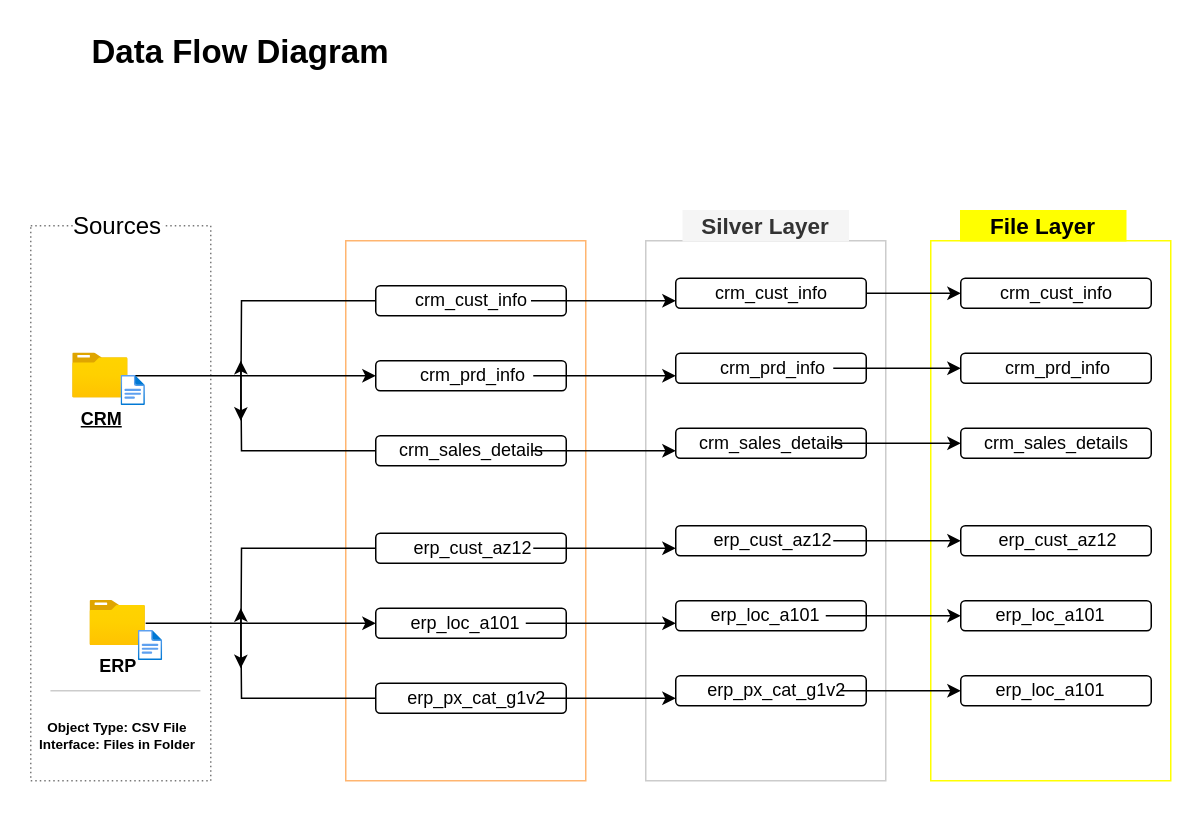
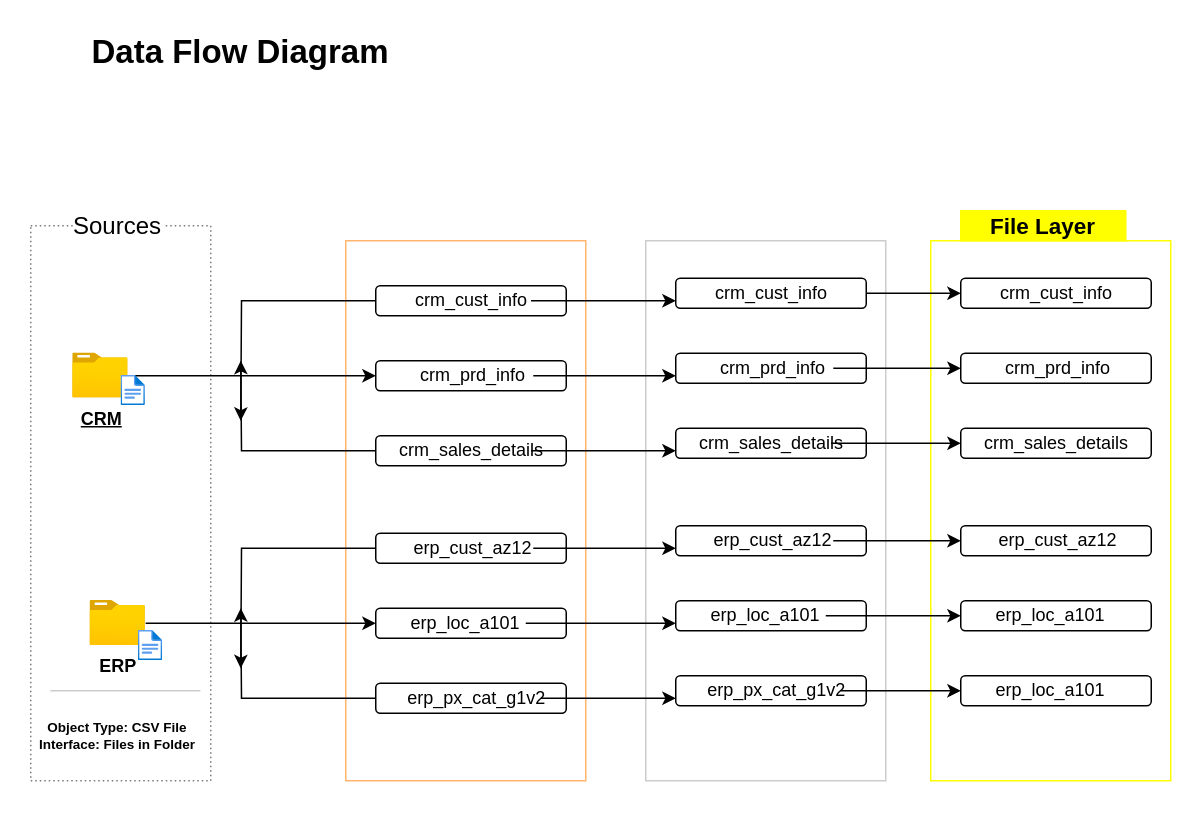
(766, 226) -> none
